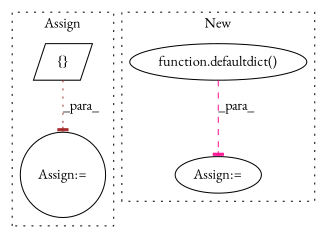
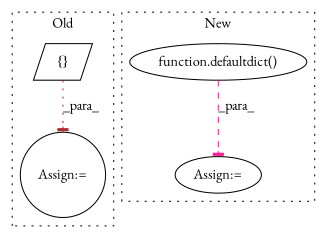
(63, 24) -> (63, 24)
